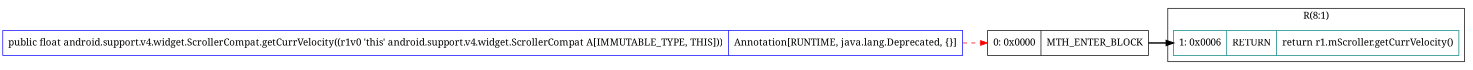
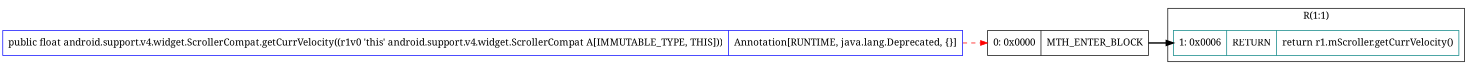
(1316, 16) -> (1316, 16)
